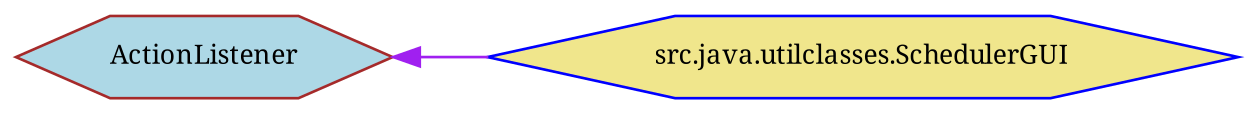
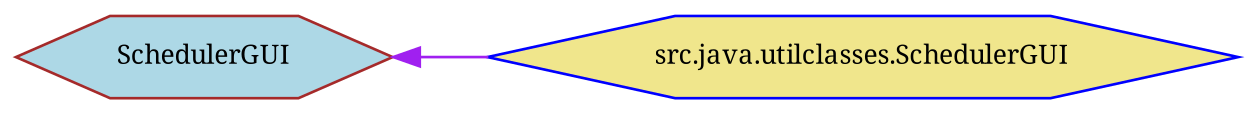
(204, 57) -> (204, 57)
